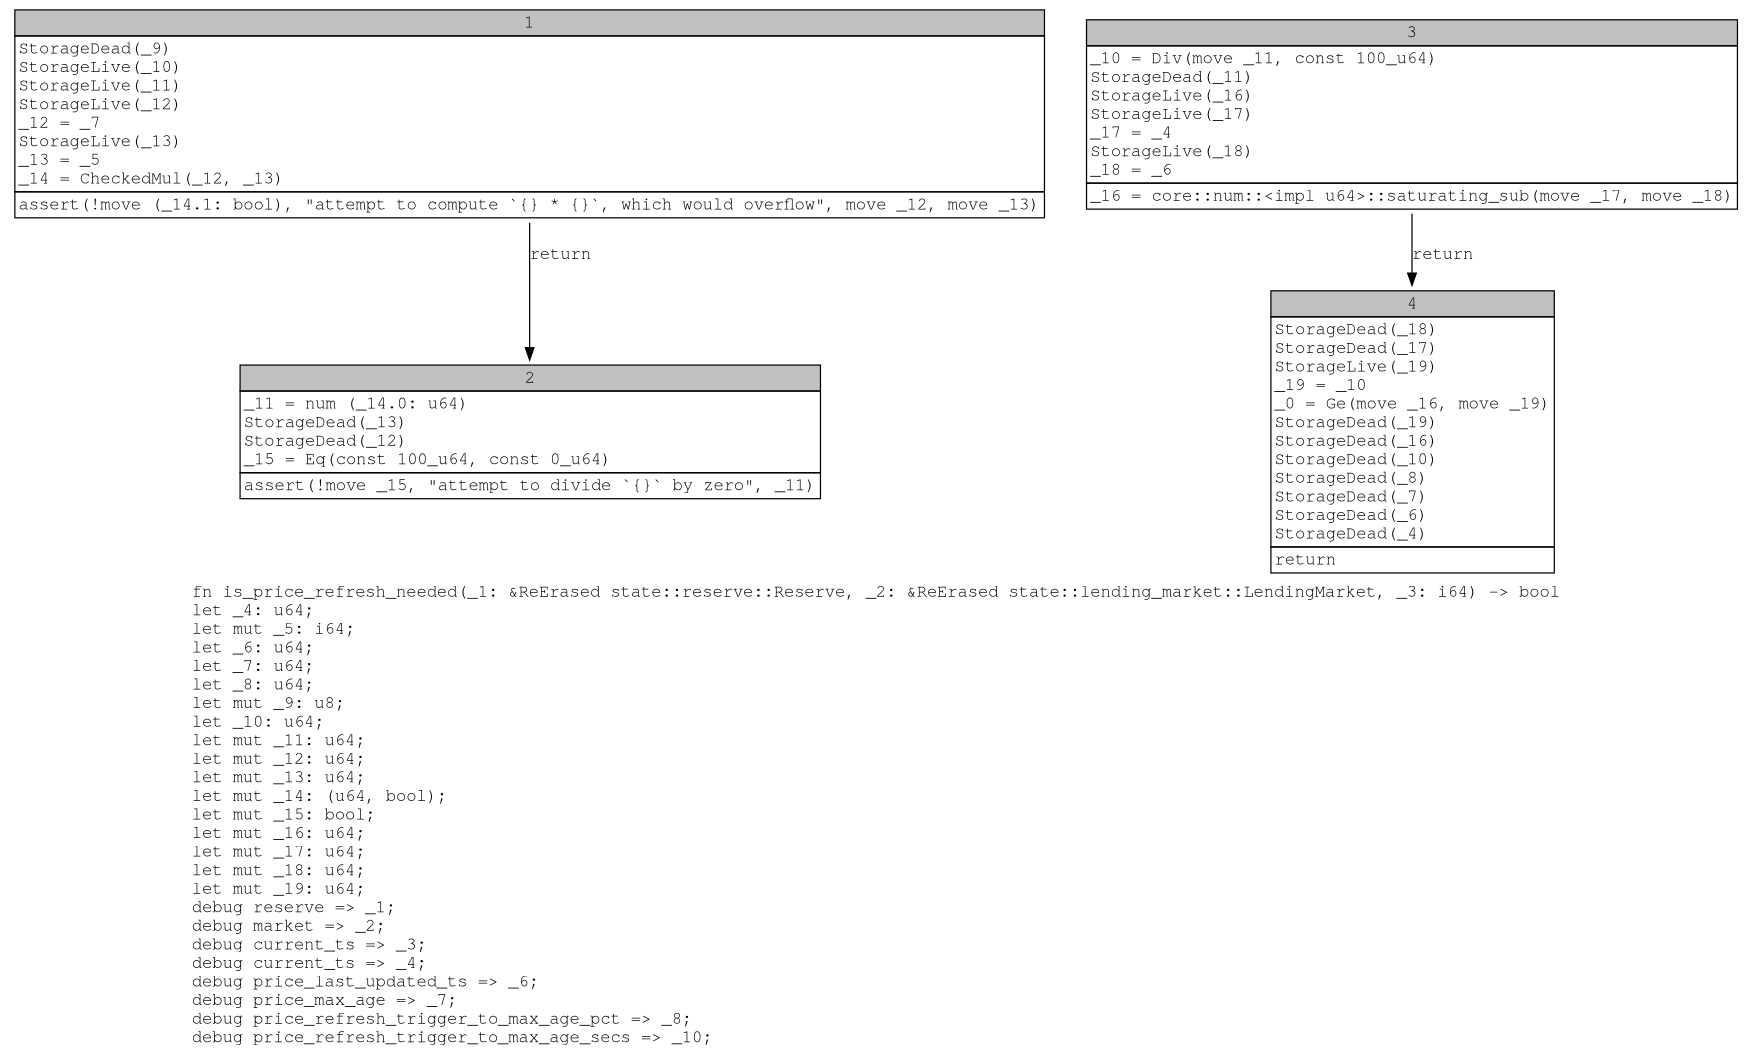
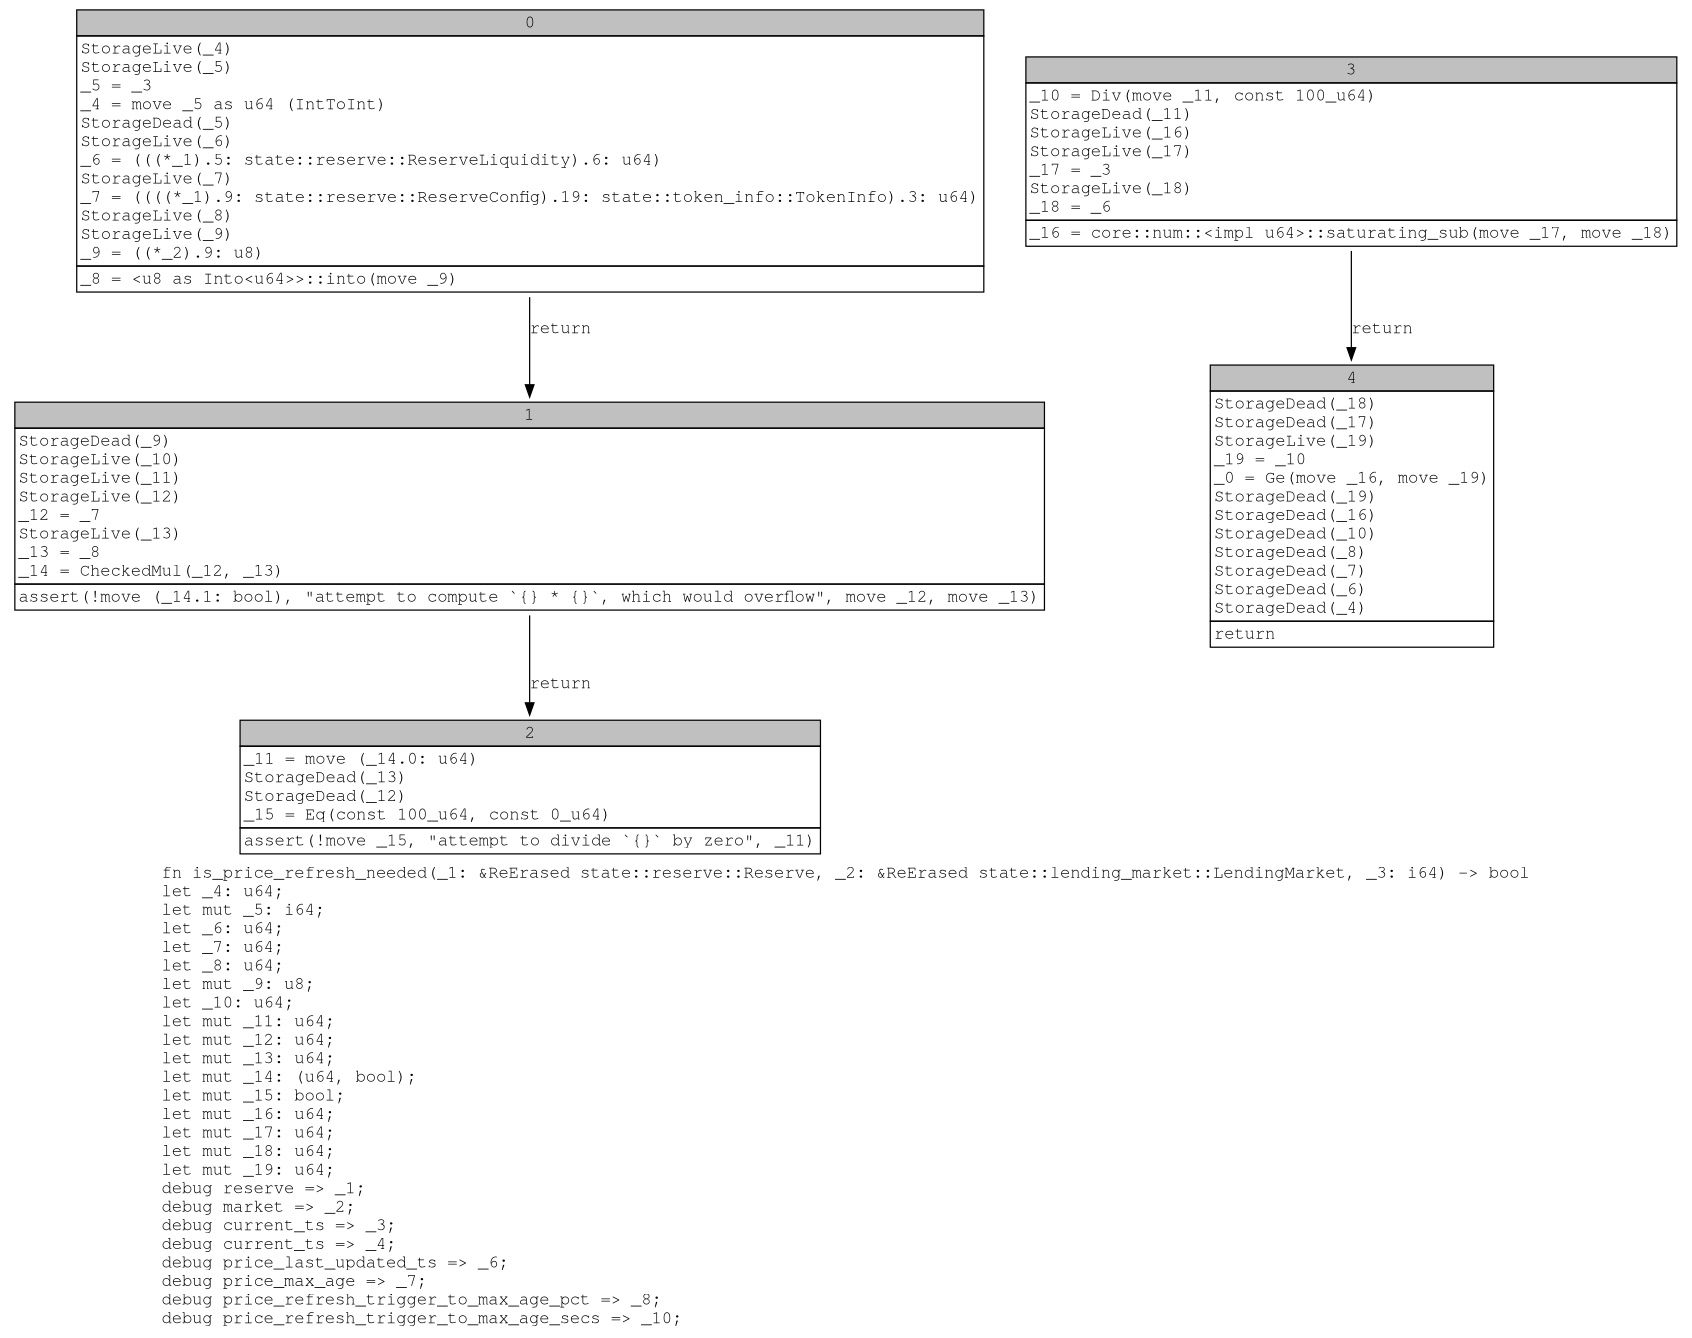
(1132, 132) -> (1071, 170)
none -> (530, 151)
(60, 160) -> (60, 552)
(356, 403) -> (361, 759)
